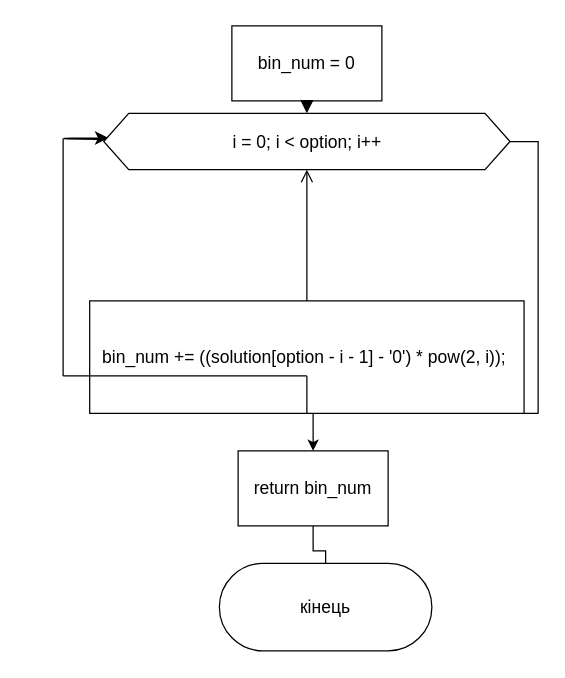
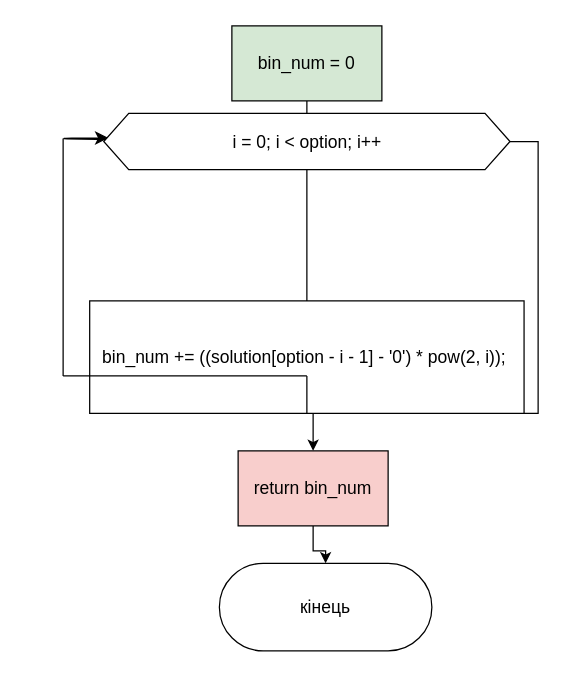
(307, 63) -> (307, 63)
(307, 101) -> (307, 104)
(307, 176) -> (307, 175)
(313, 488) -> (313, 488)
(326, 553) -> (324, 551)
